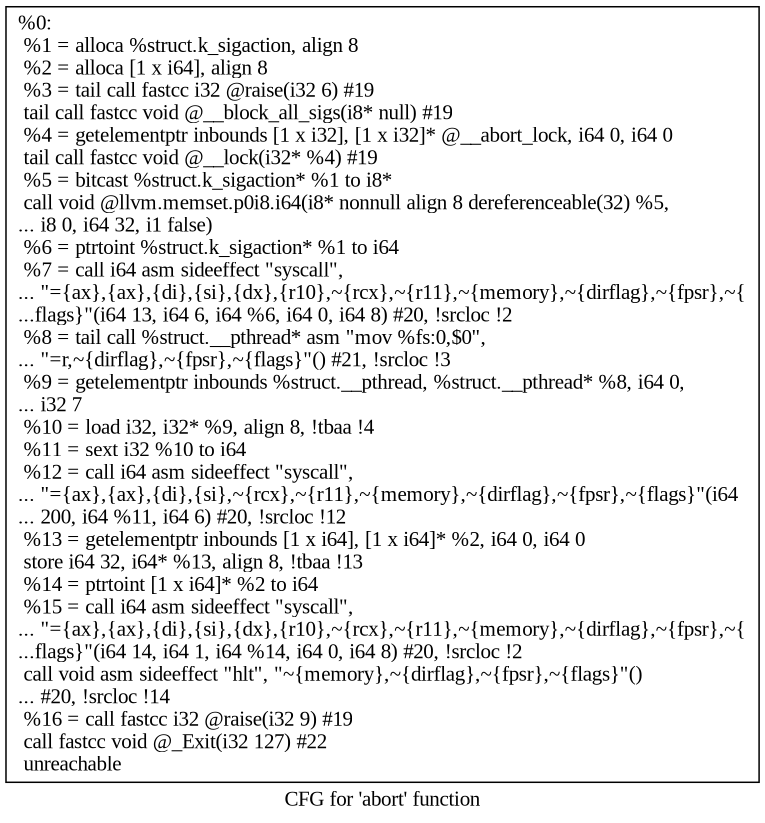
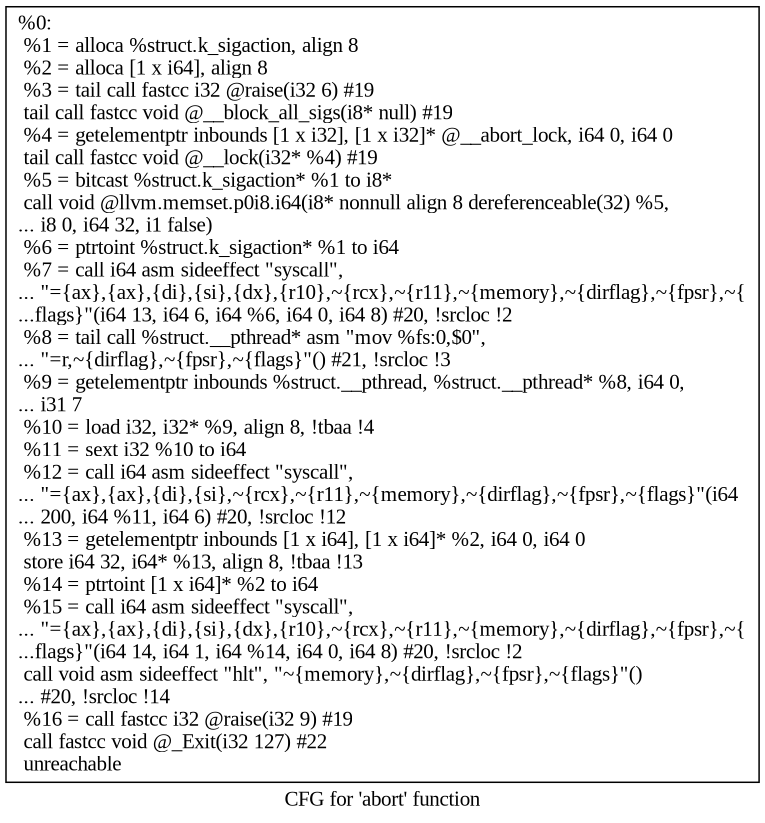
(50, 405) -> (50, 405)
